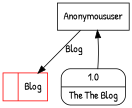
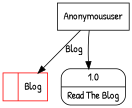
(98, 54) -> (88, 46)
(93, 96) -> (93, 96)
